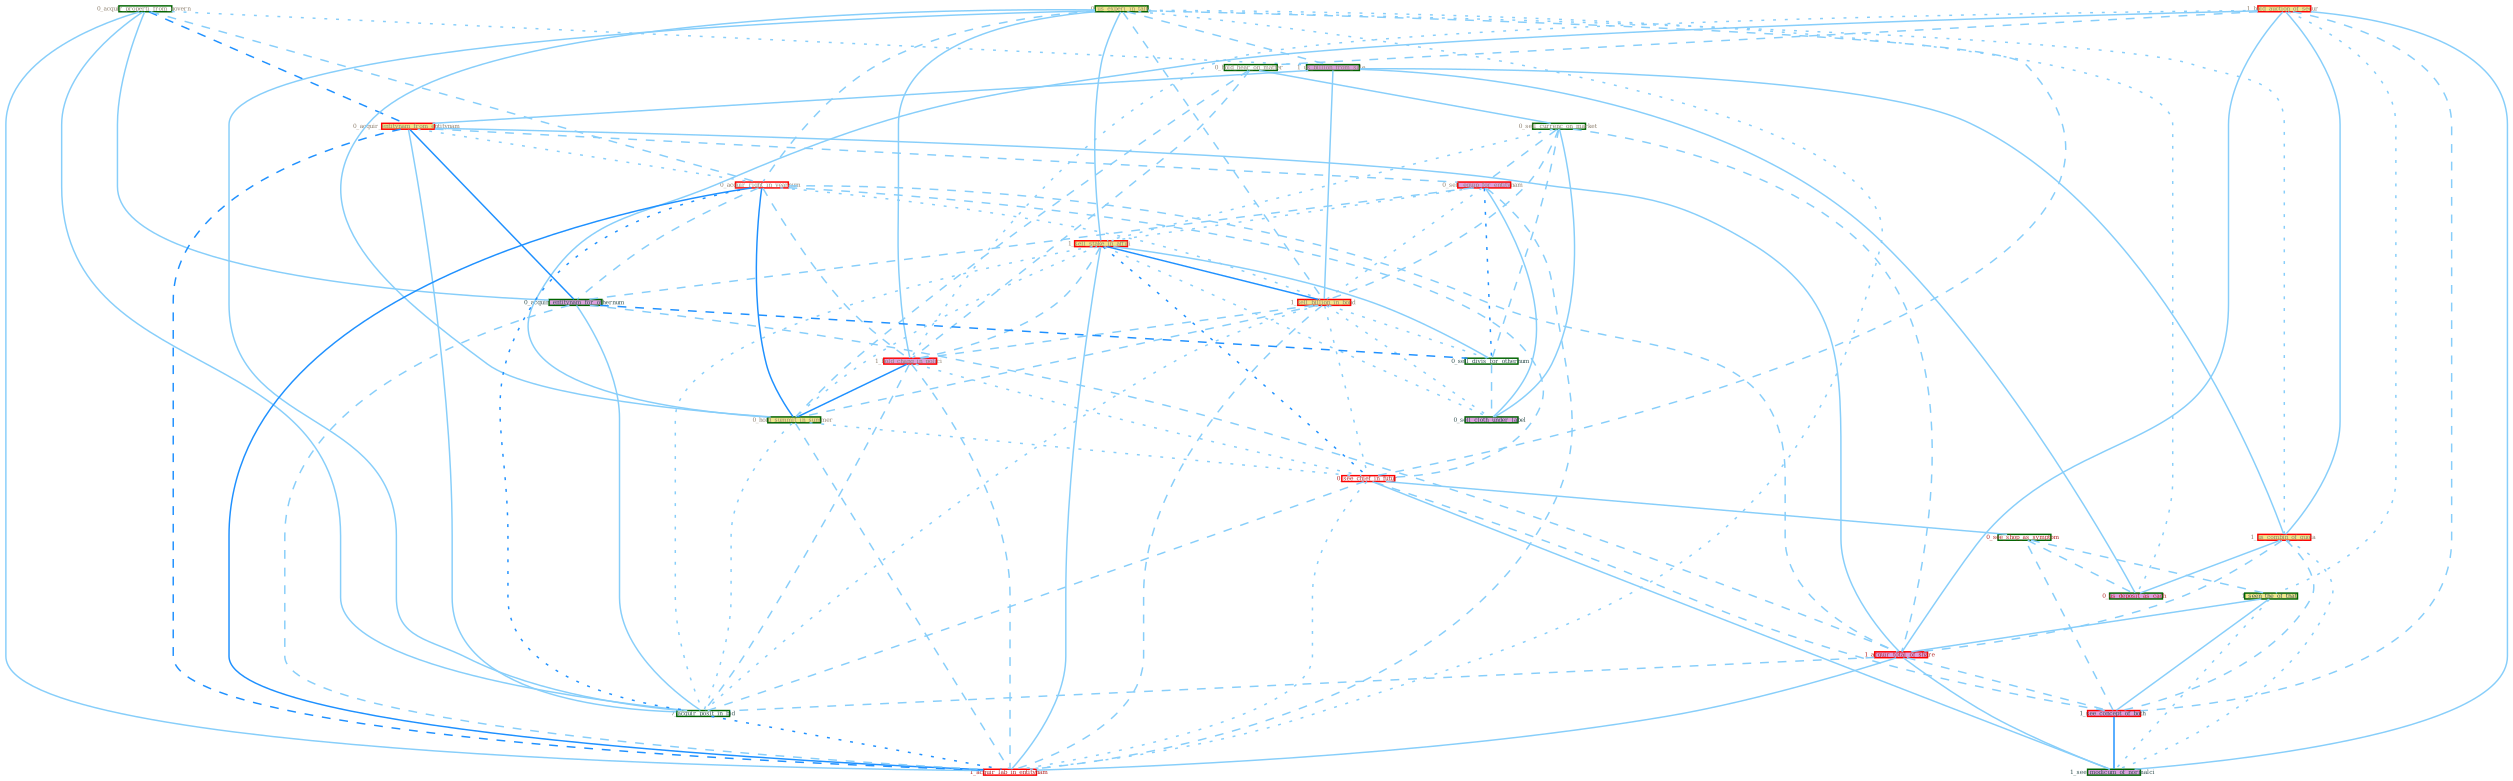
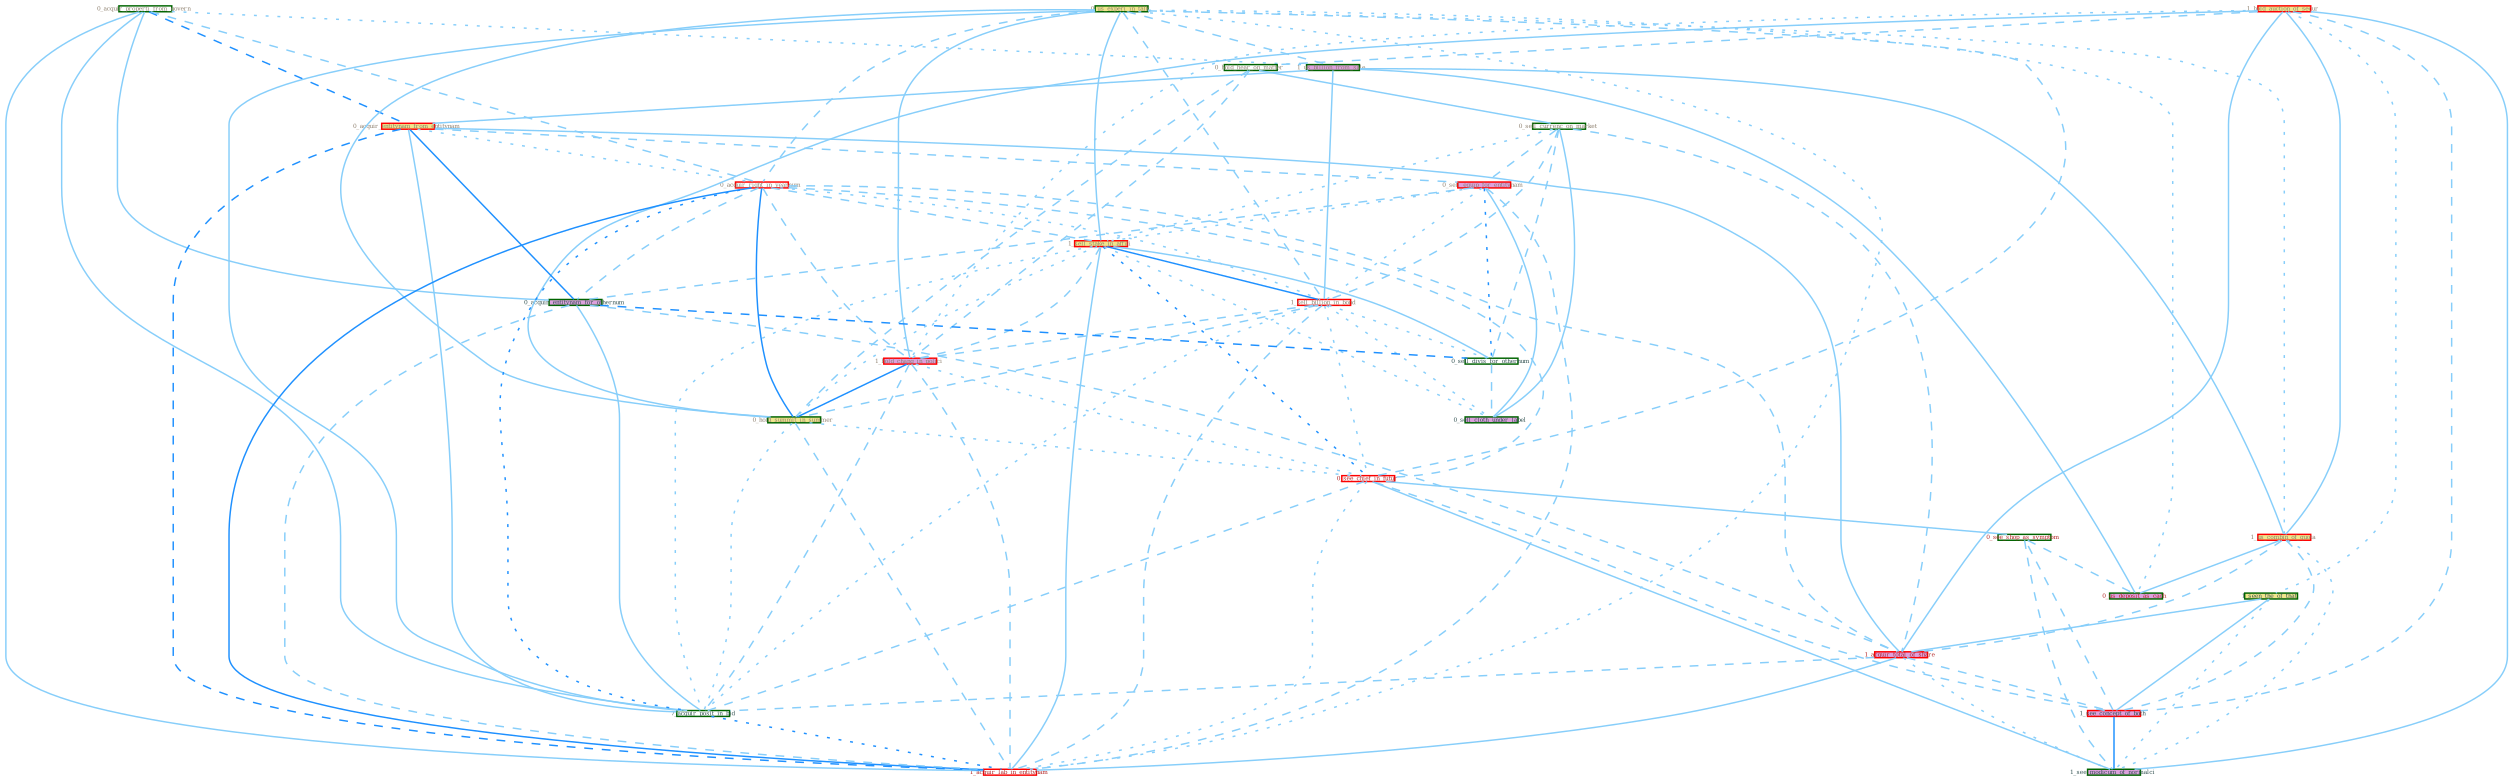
none -> (931, 214)
(1324, 302) -> (1324, 302)
(2136, 564) -> (2053, 661)
(1976, 707) -> (1976, 707)
